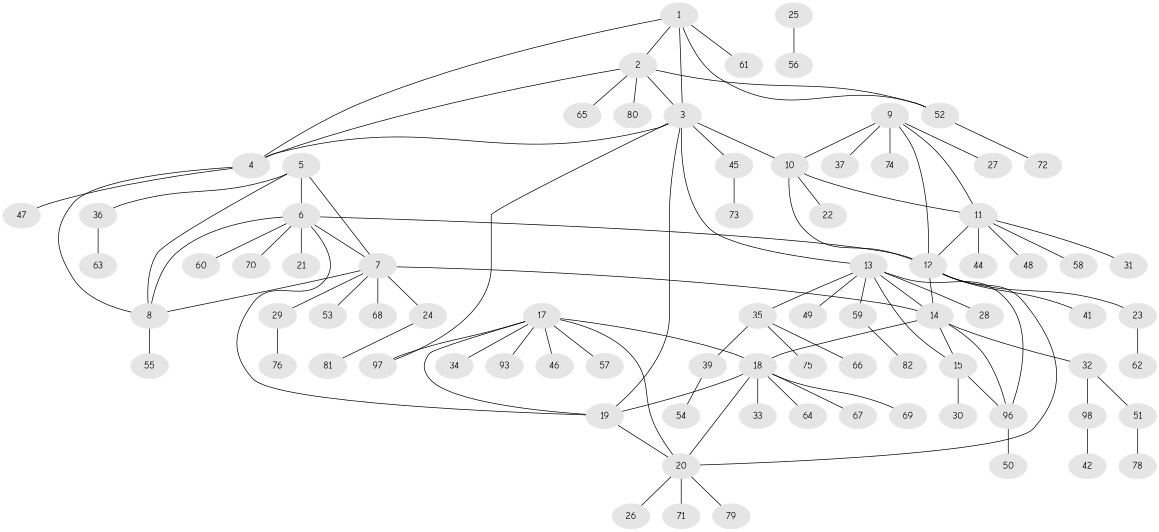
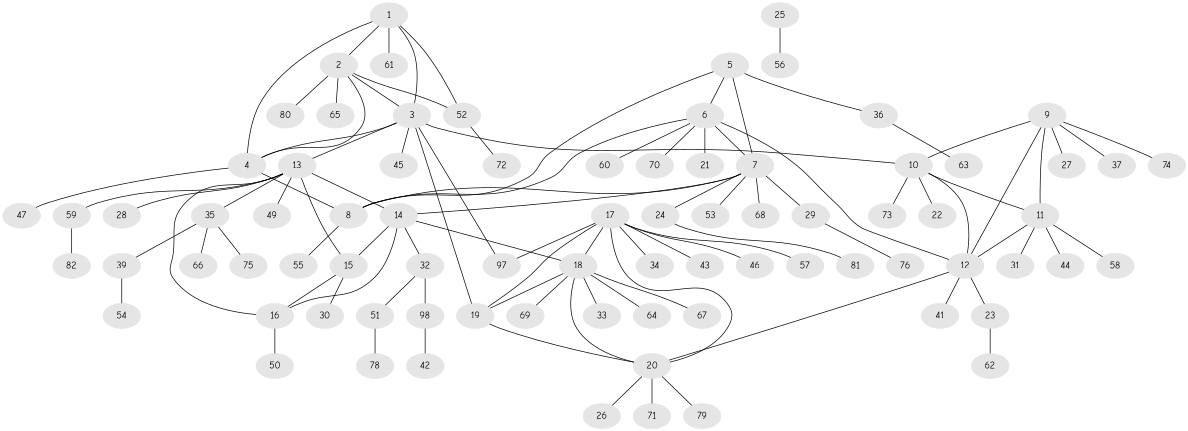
(734, 191) -> (900, 191)
(1028, 266) -> none
(932, 296) -> none
(504, 366) -> (705, 266)
(307, 395) -> none
(1008, 416) -> (275, 316)
